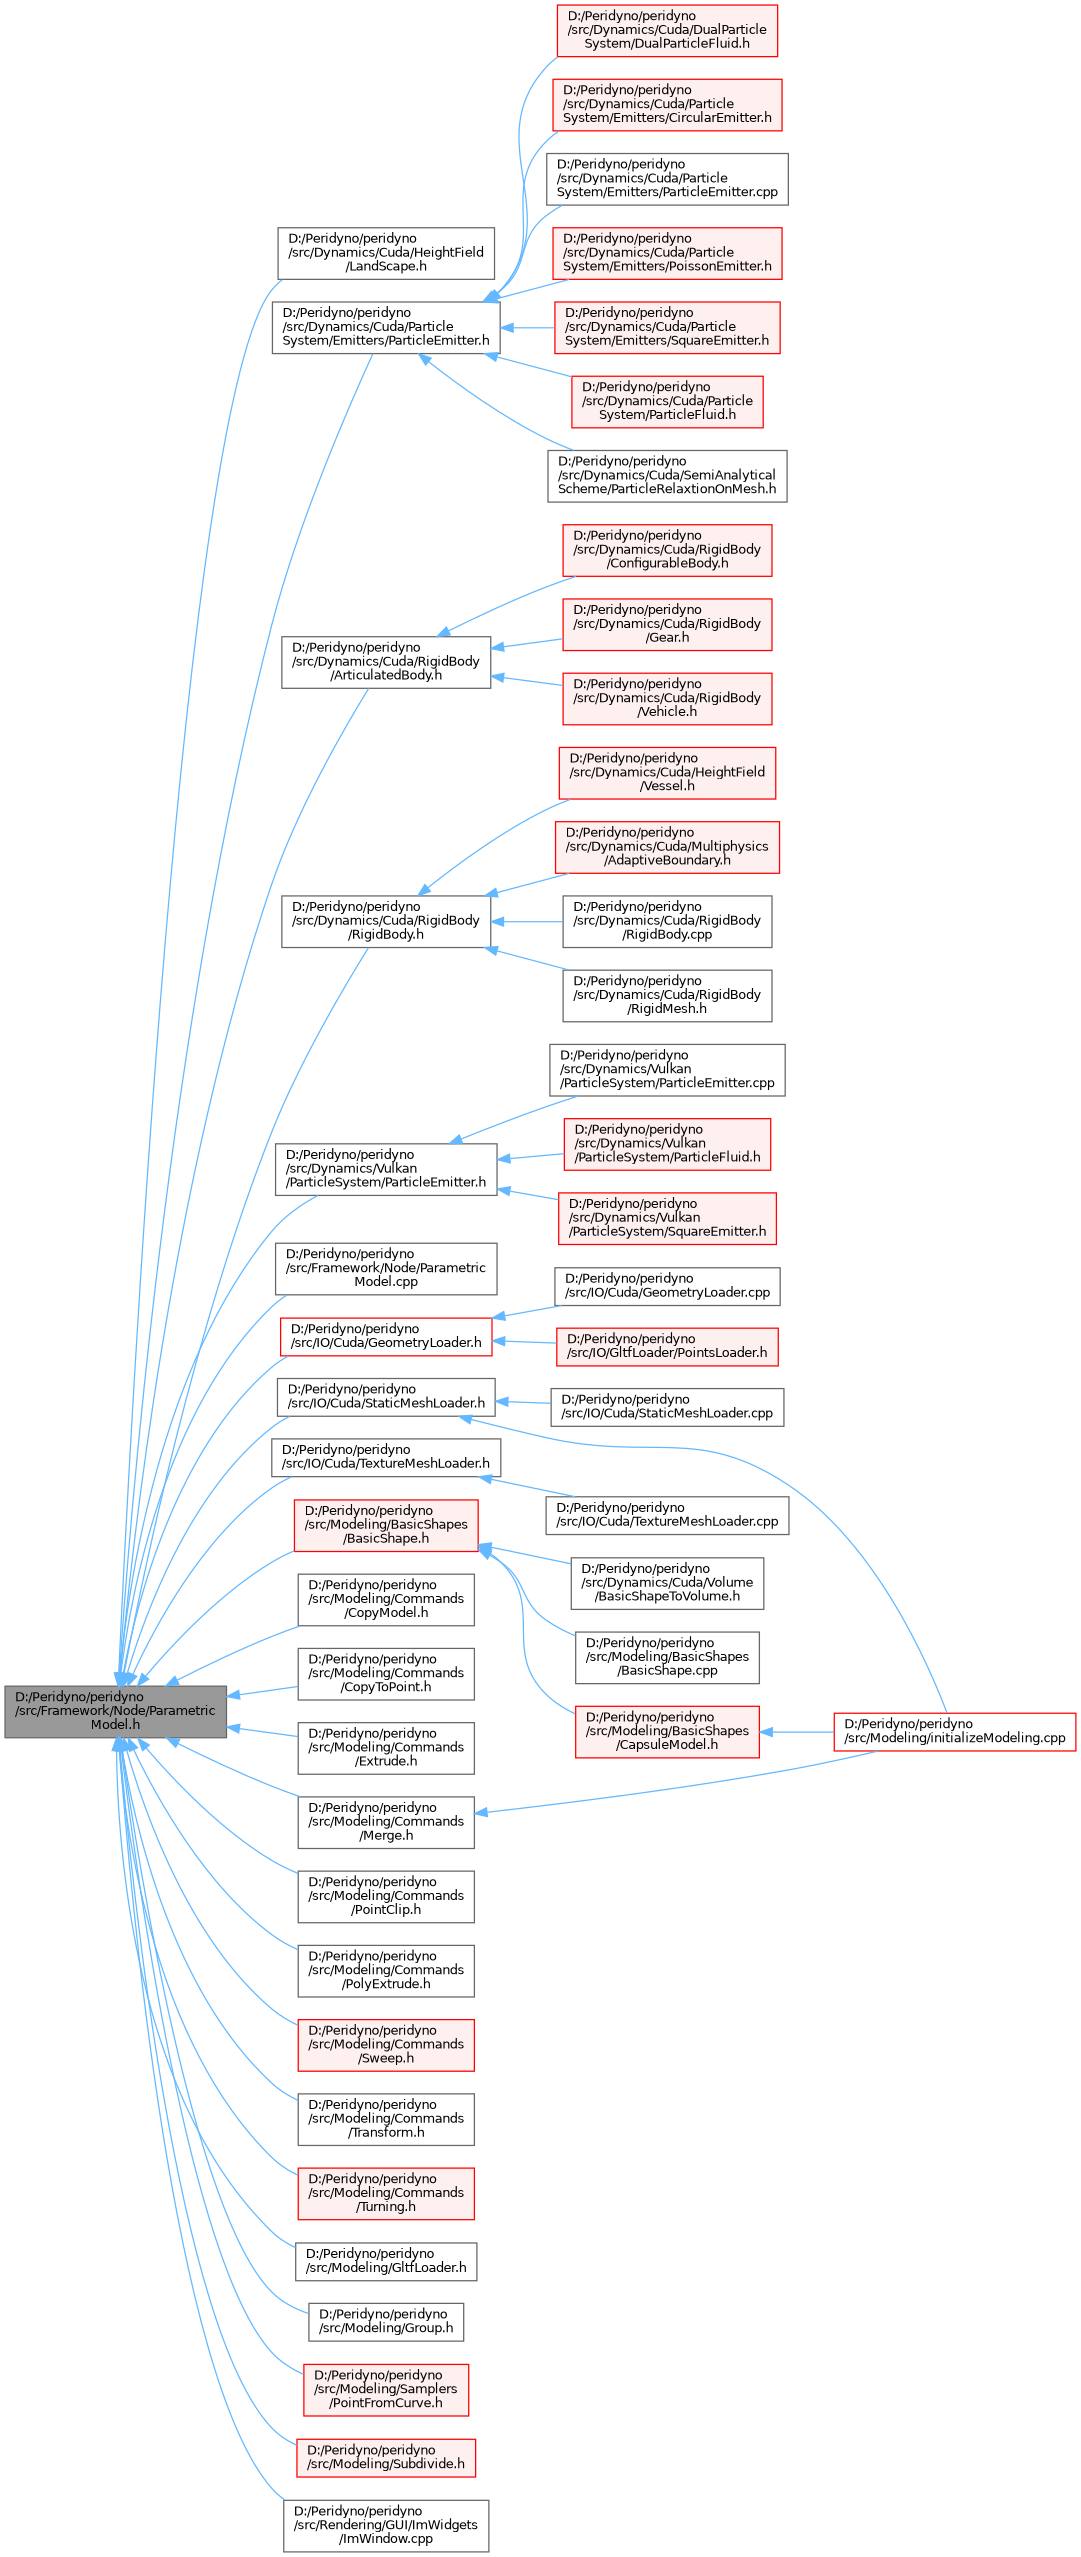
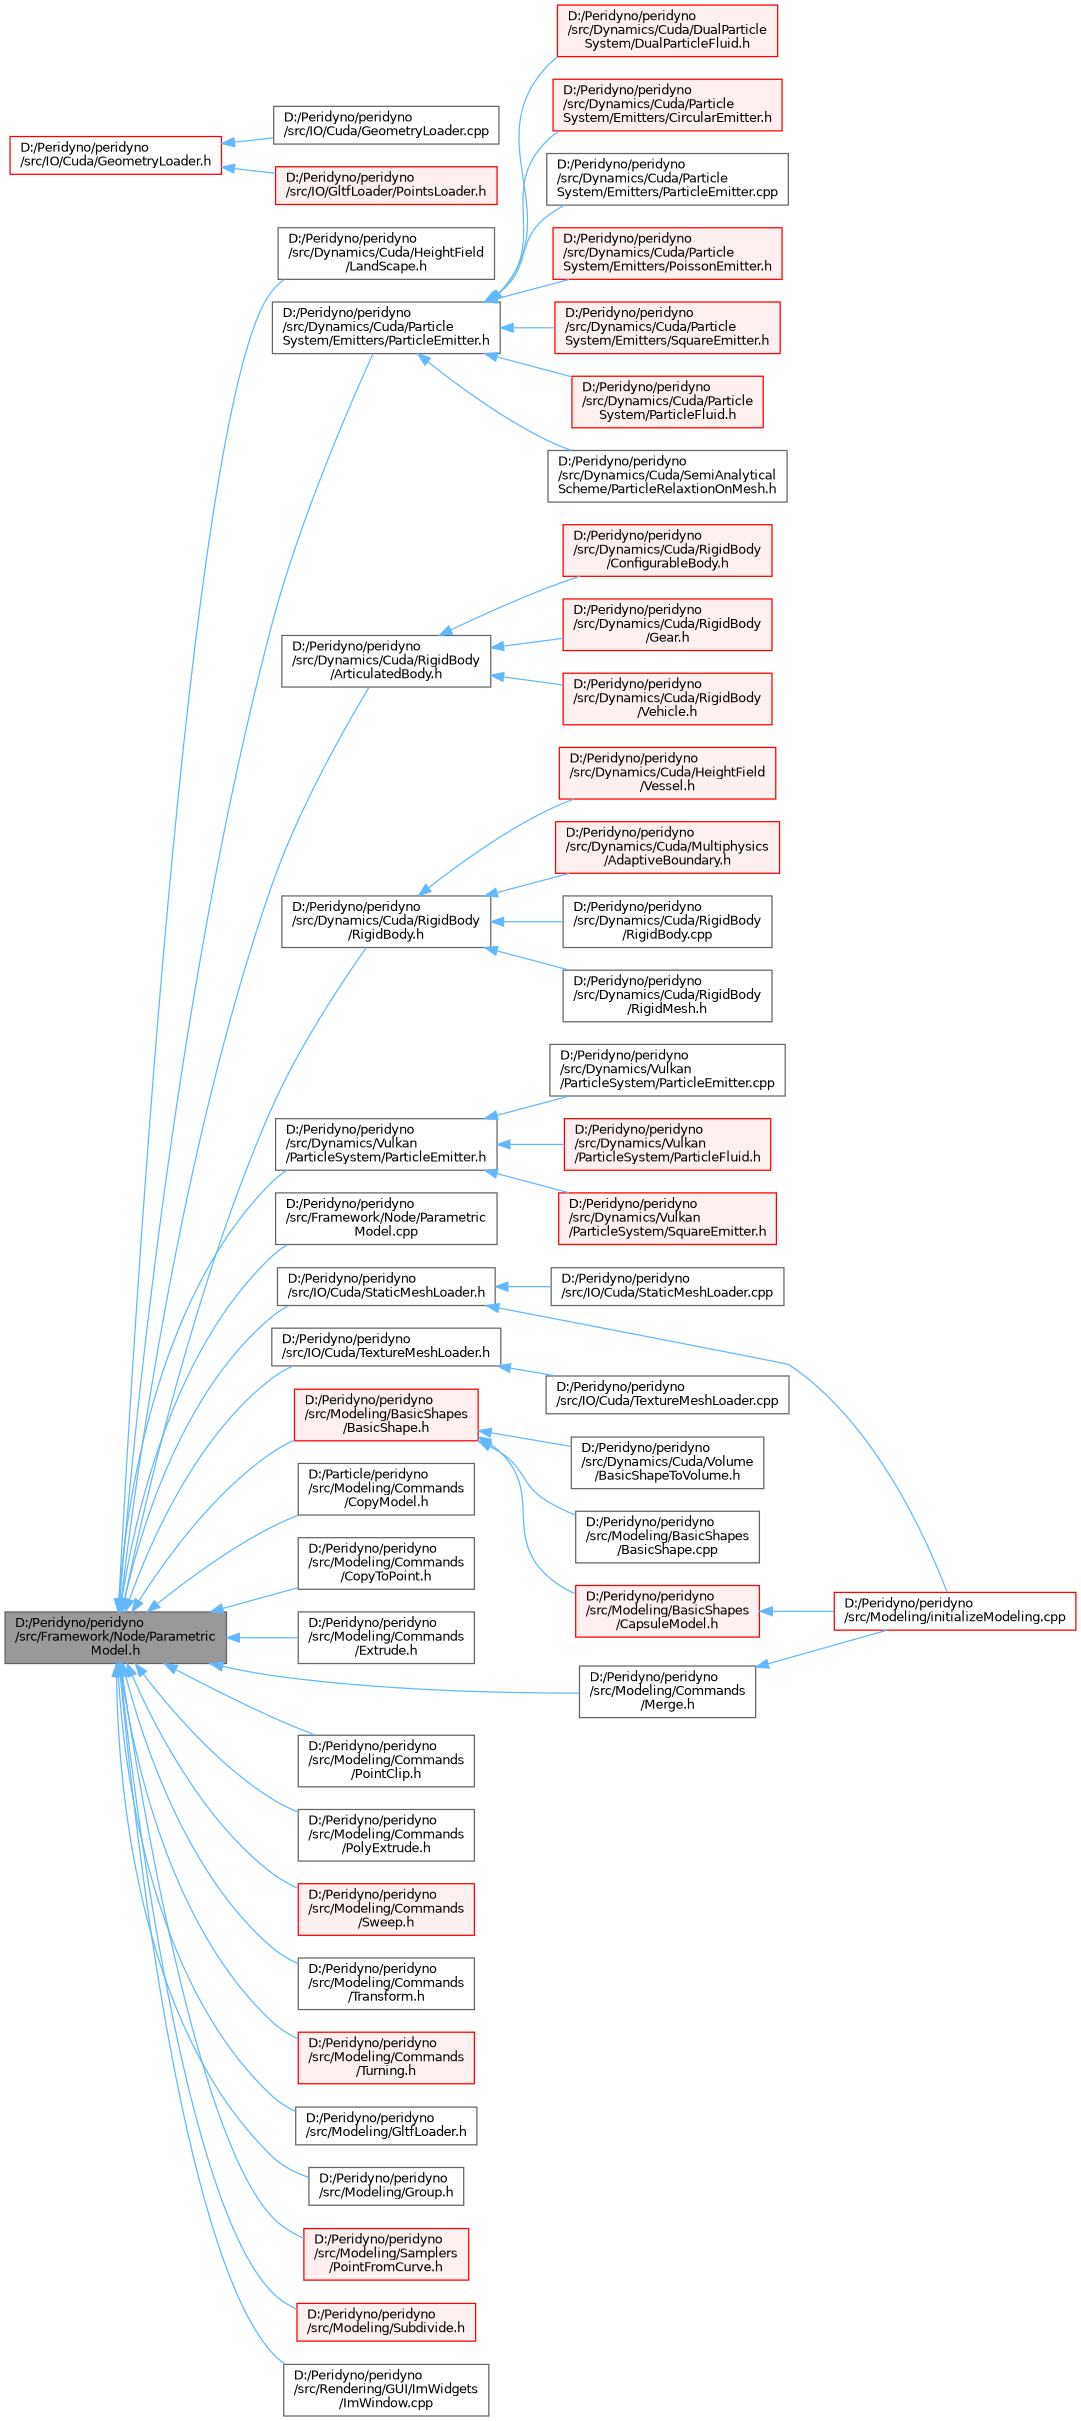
(178, 1499) -> none
(386, 1600) -> (386, 1489)
